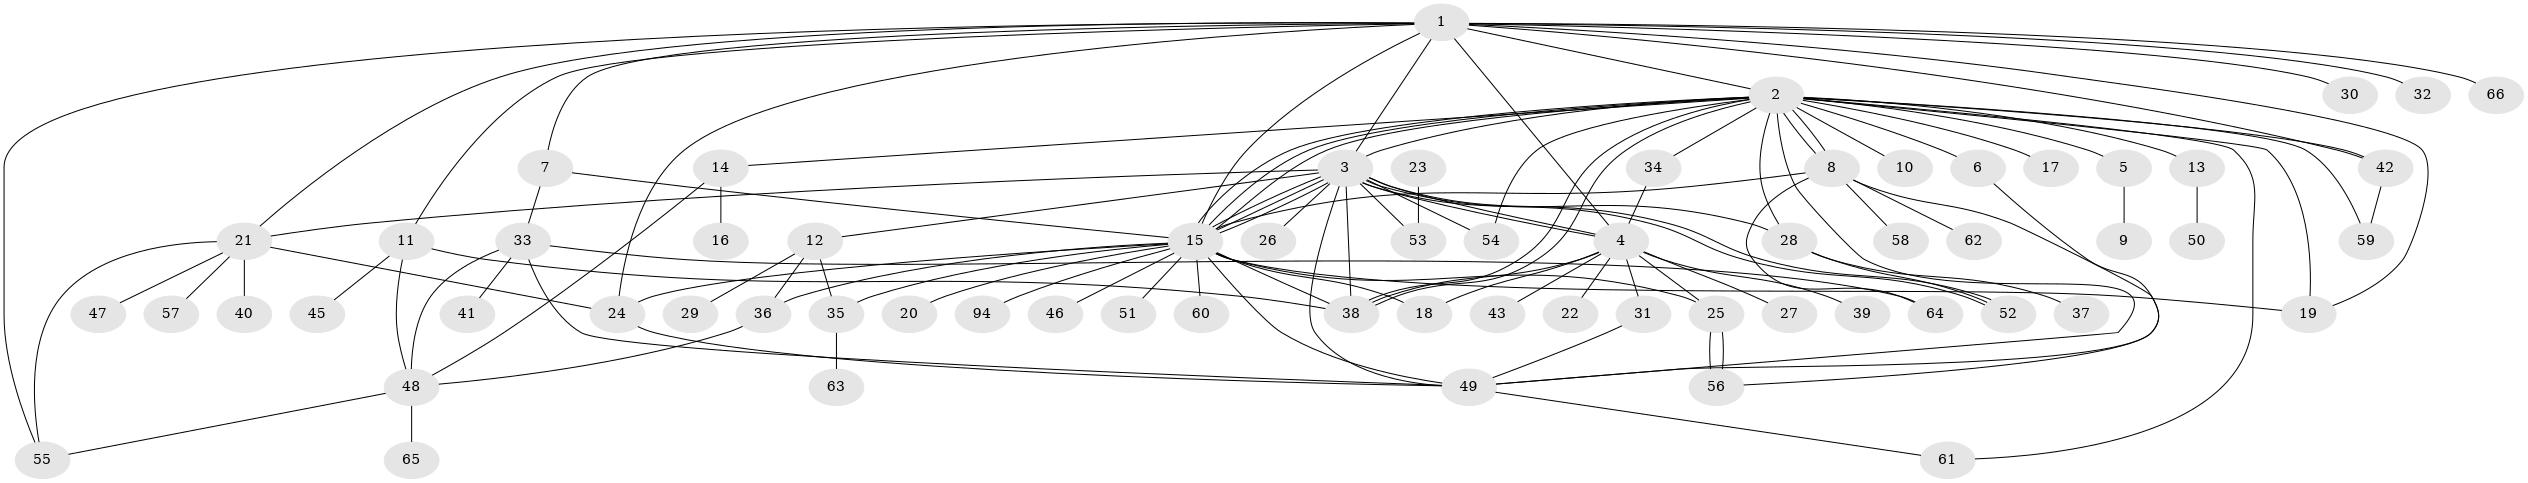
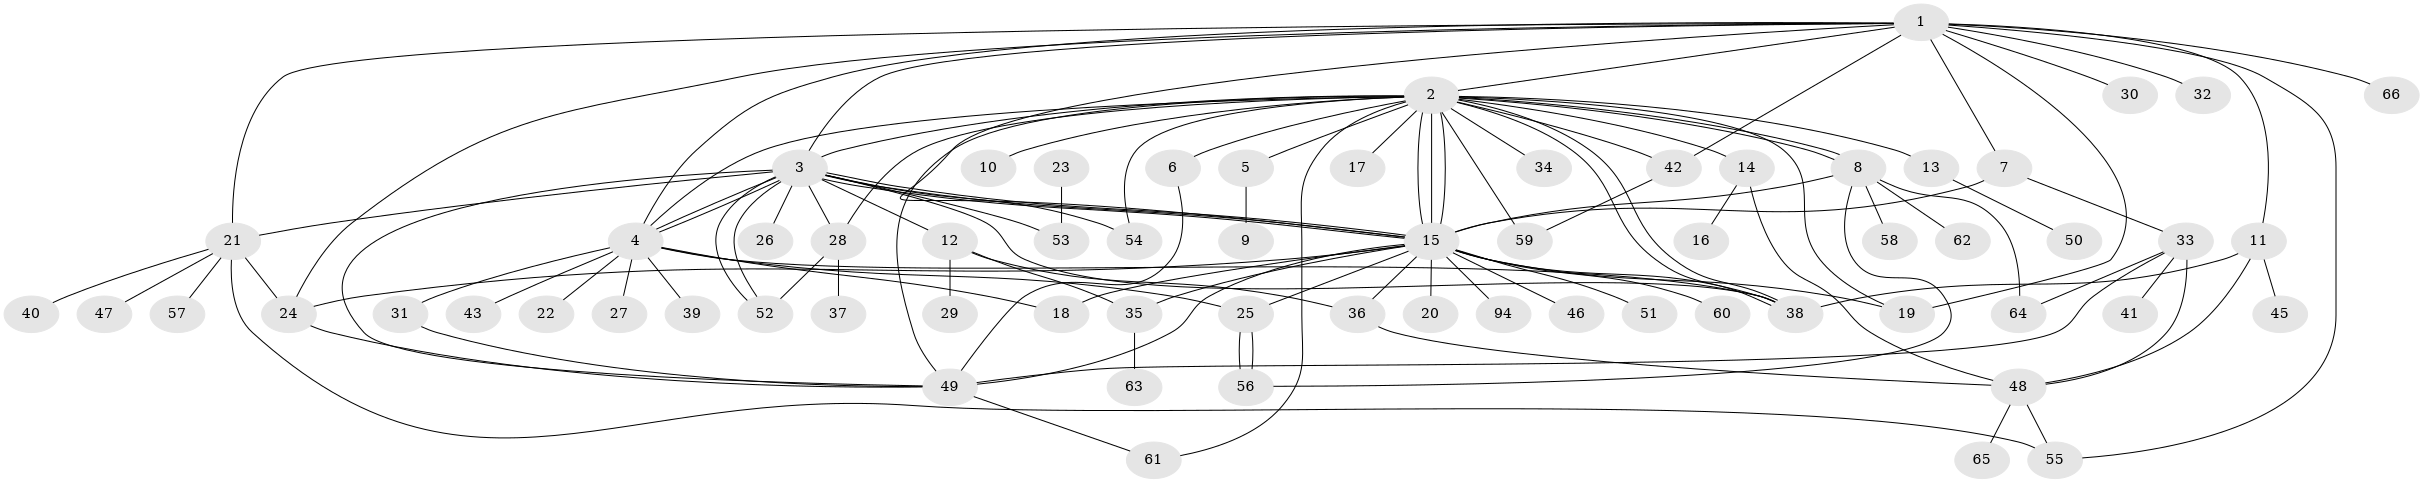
(1640, 200) -> (994, 114)
